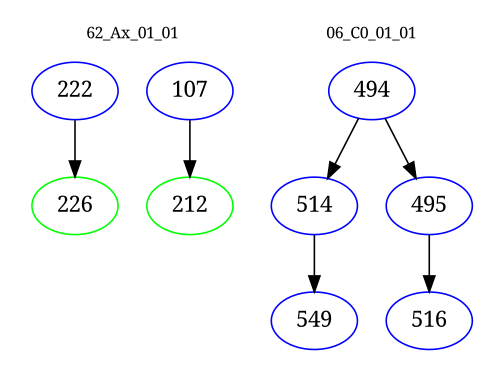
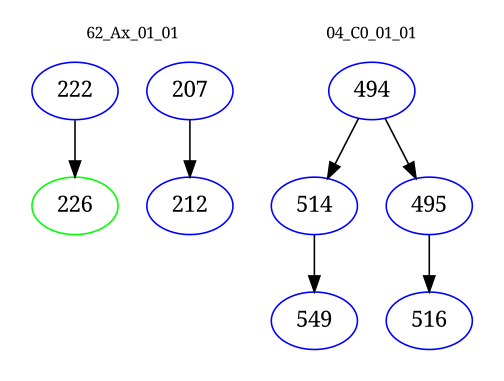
(372, 34) -> (372, 34)
(190, 91) -> (190, 91)
(190, 206) -> (190, 206)
